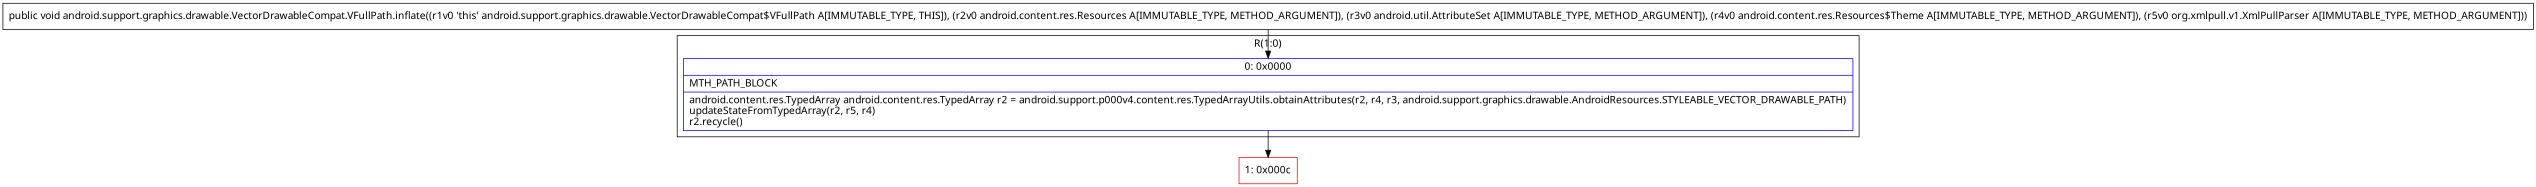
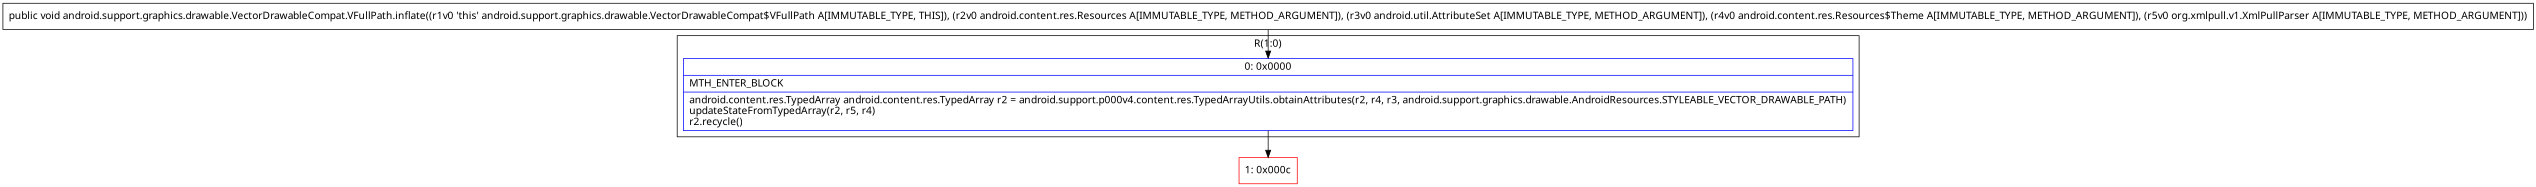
(734, 83) -> (737, 83)
